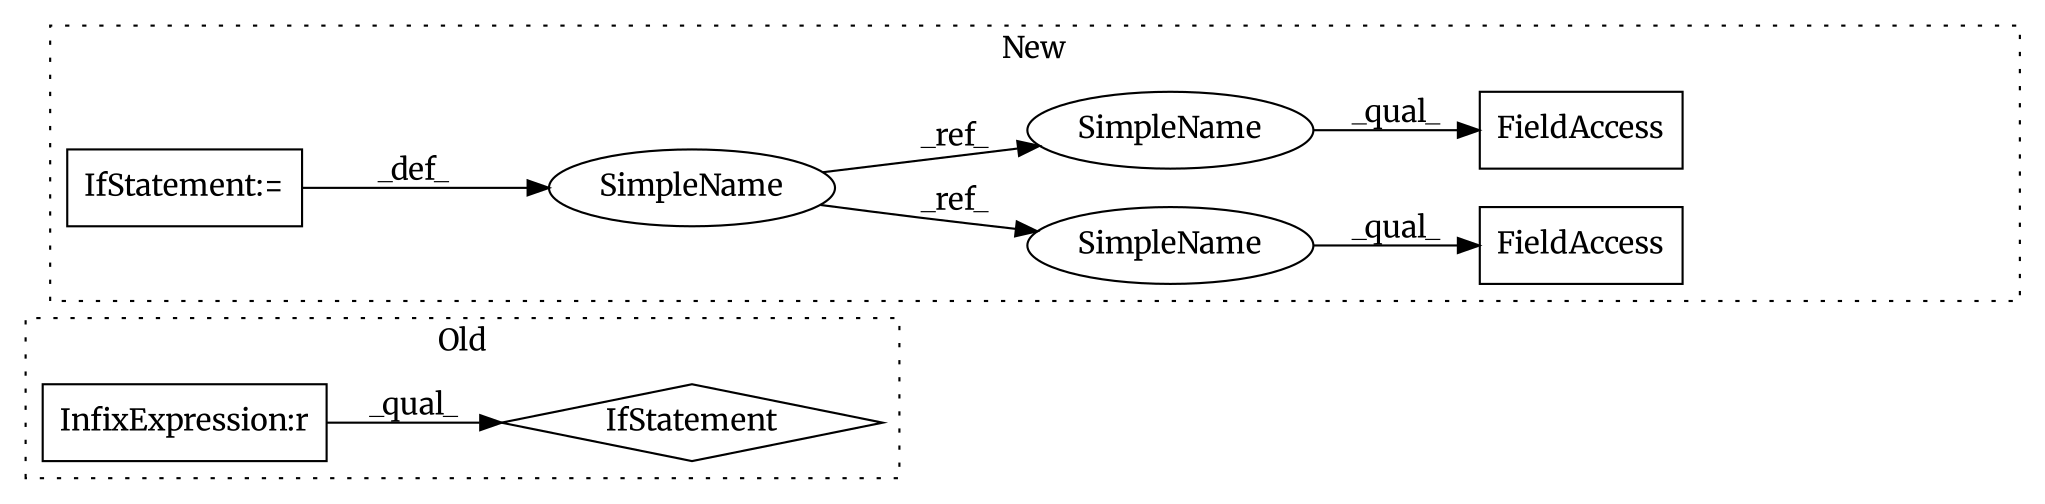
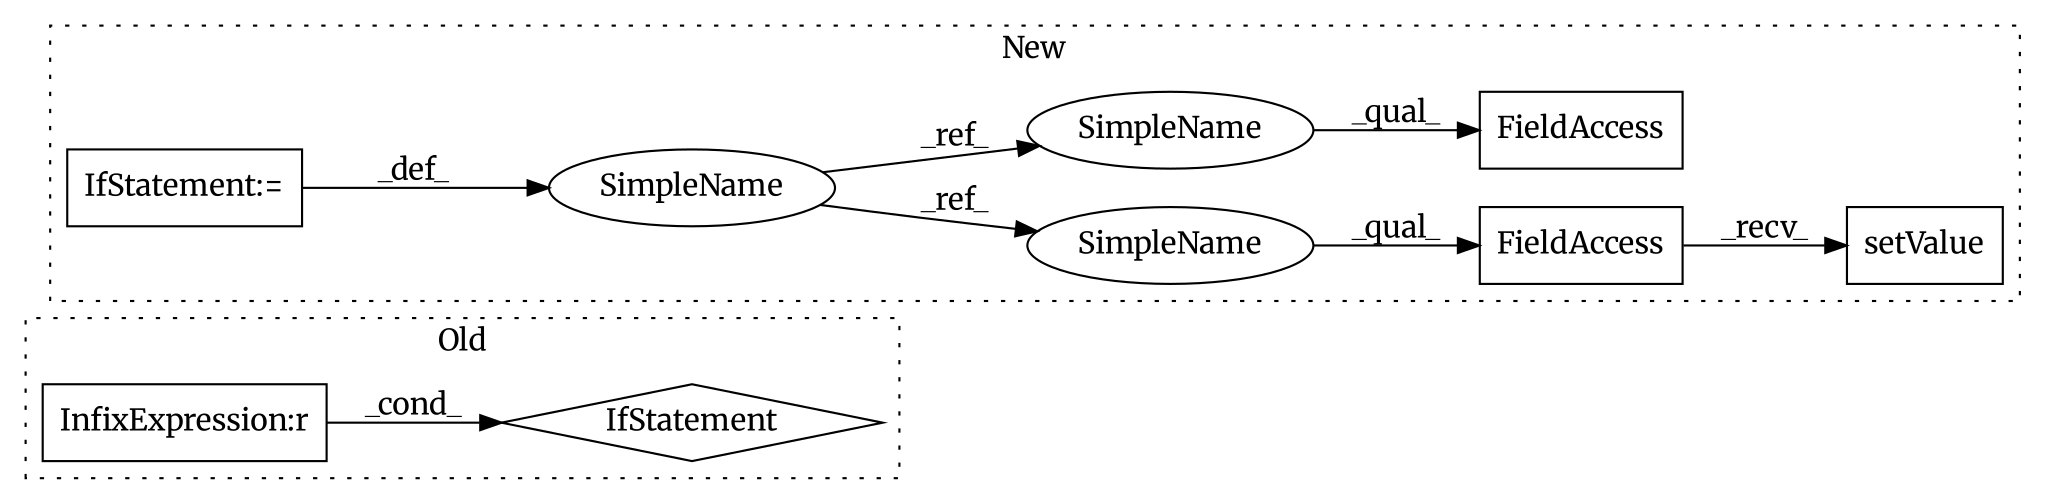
none -> (1925, 245)
(414, 407) -> (414, 407)
